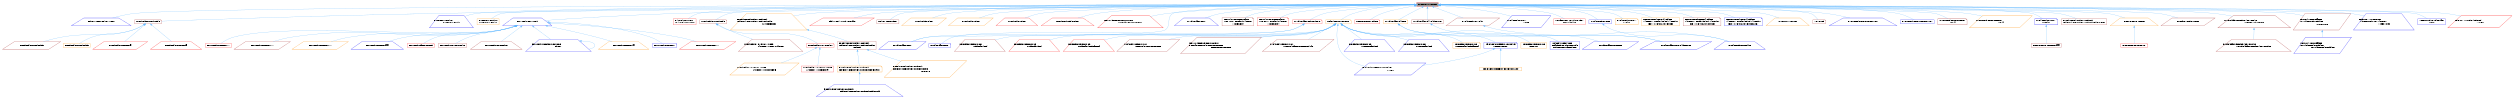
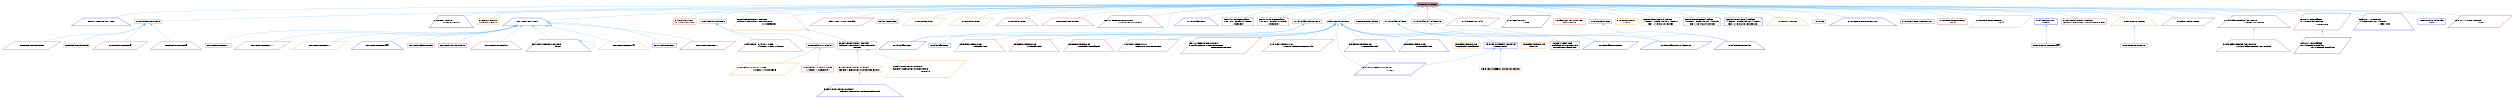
(452, 45) -> (452, 45)
(820, 45) -> (820, 45)
(1501, 69) -> (1501, 69)
